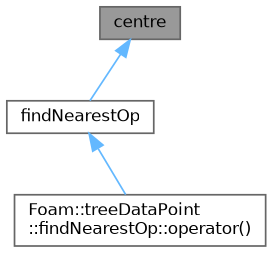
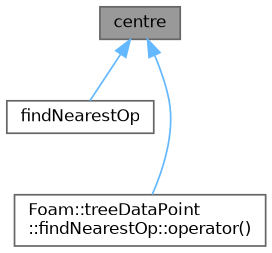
(112, 172) -> (171, 125)
